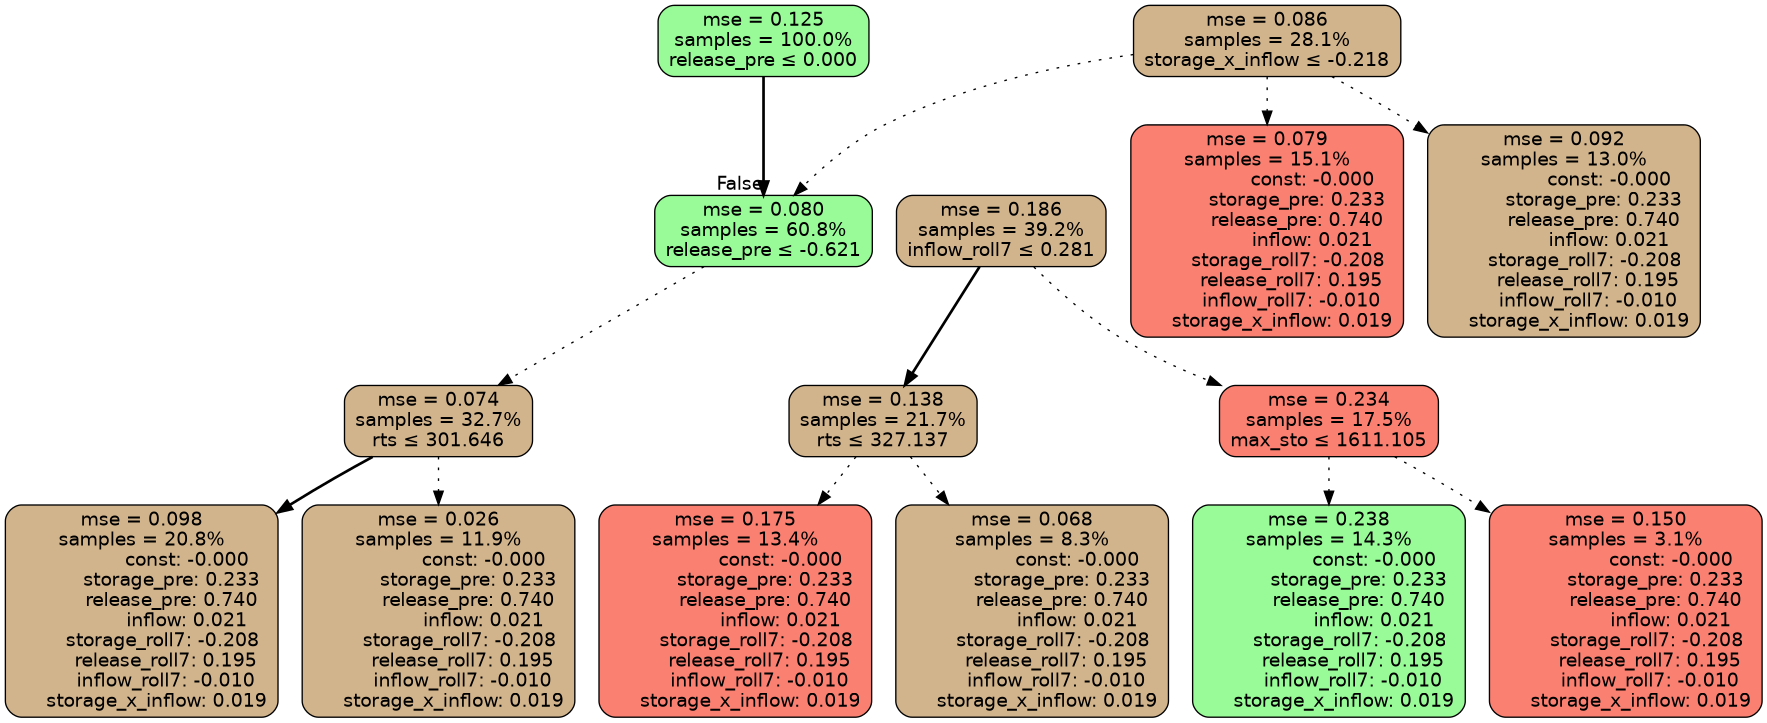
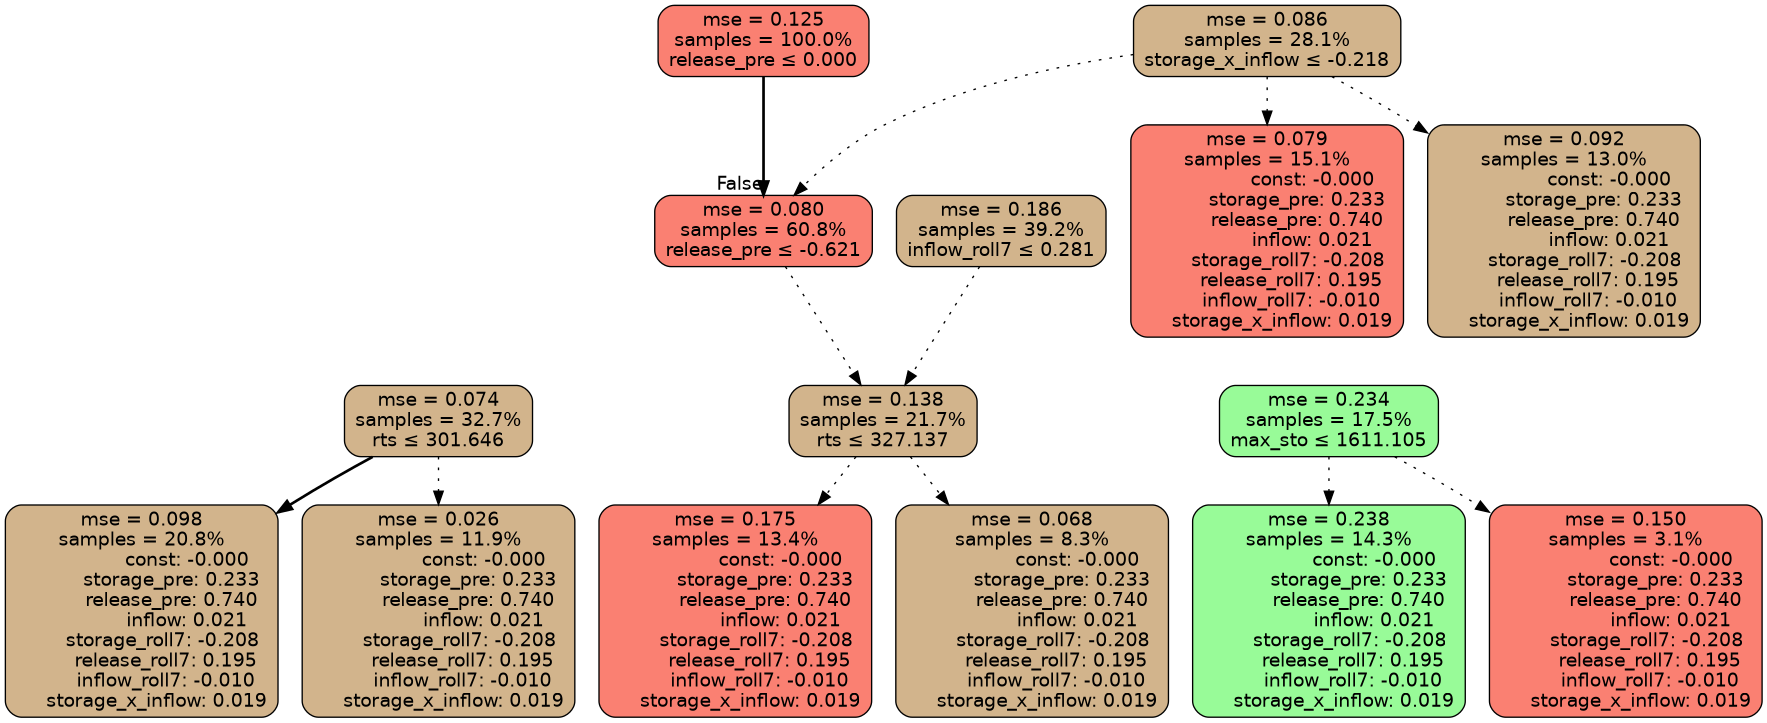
(764, 41) -> (764, 41)
(764, 231) -> (764, 231)
(946, 320) -> (946, 320)
(607, 323) -> (819, 320)
(1114, 334) -> none
(1329, 421) -> (1329, 421)
